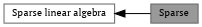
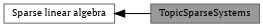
(174, 14) -> (205, 14)
